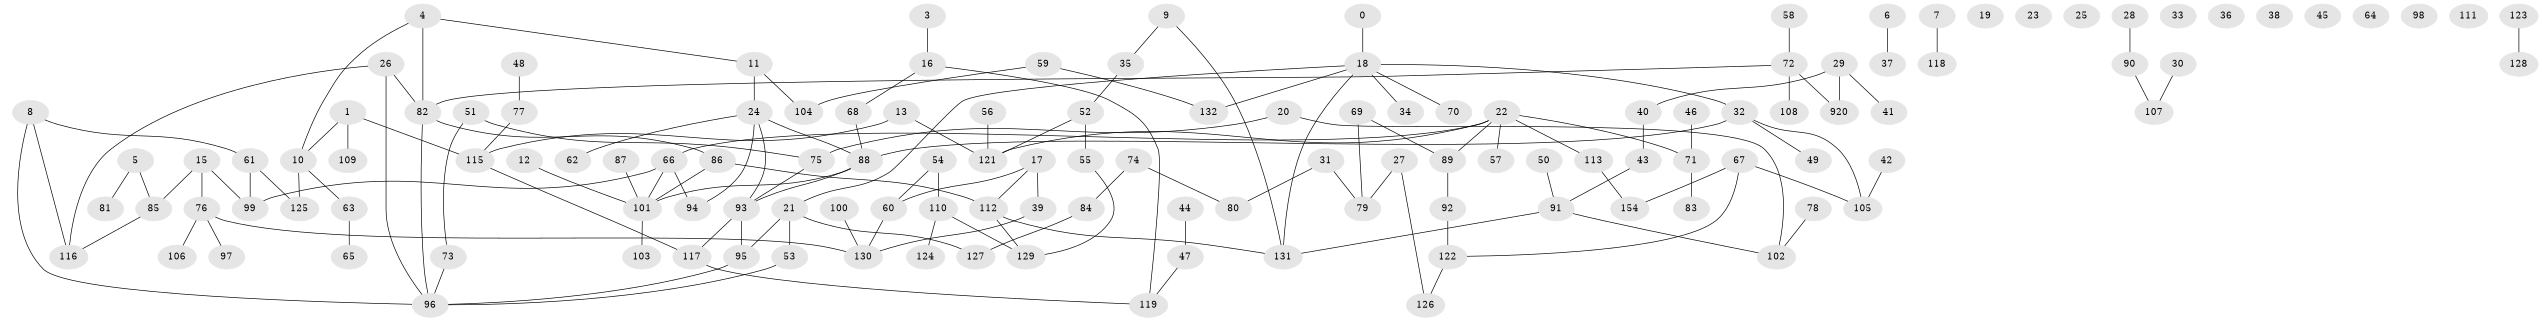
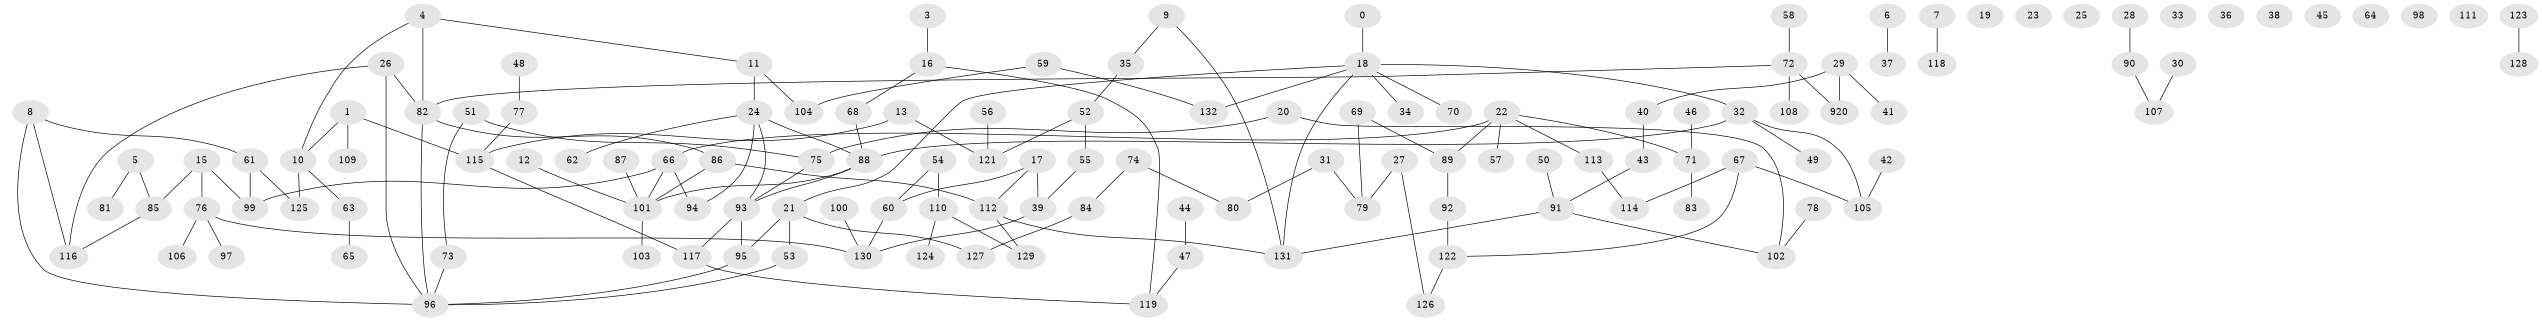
(1221, 135) -> none
(1630, 209) -> (1630, 209)
(1104, 229) -> (1062, 185)
